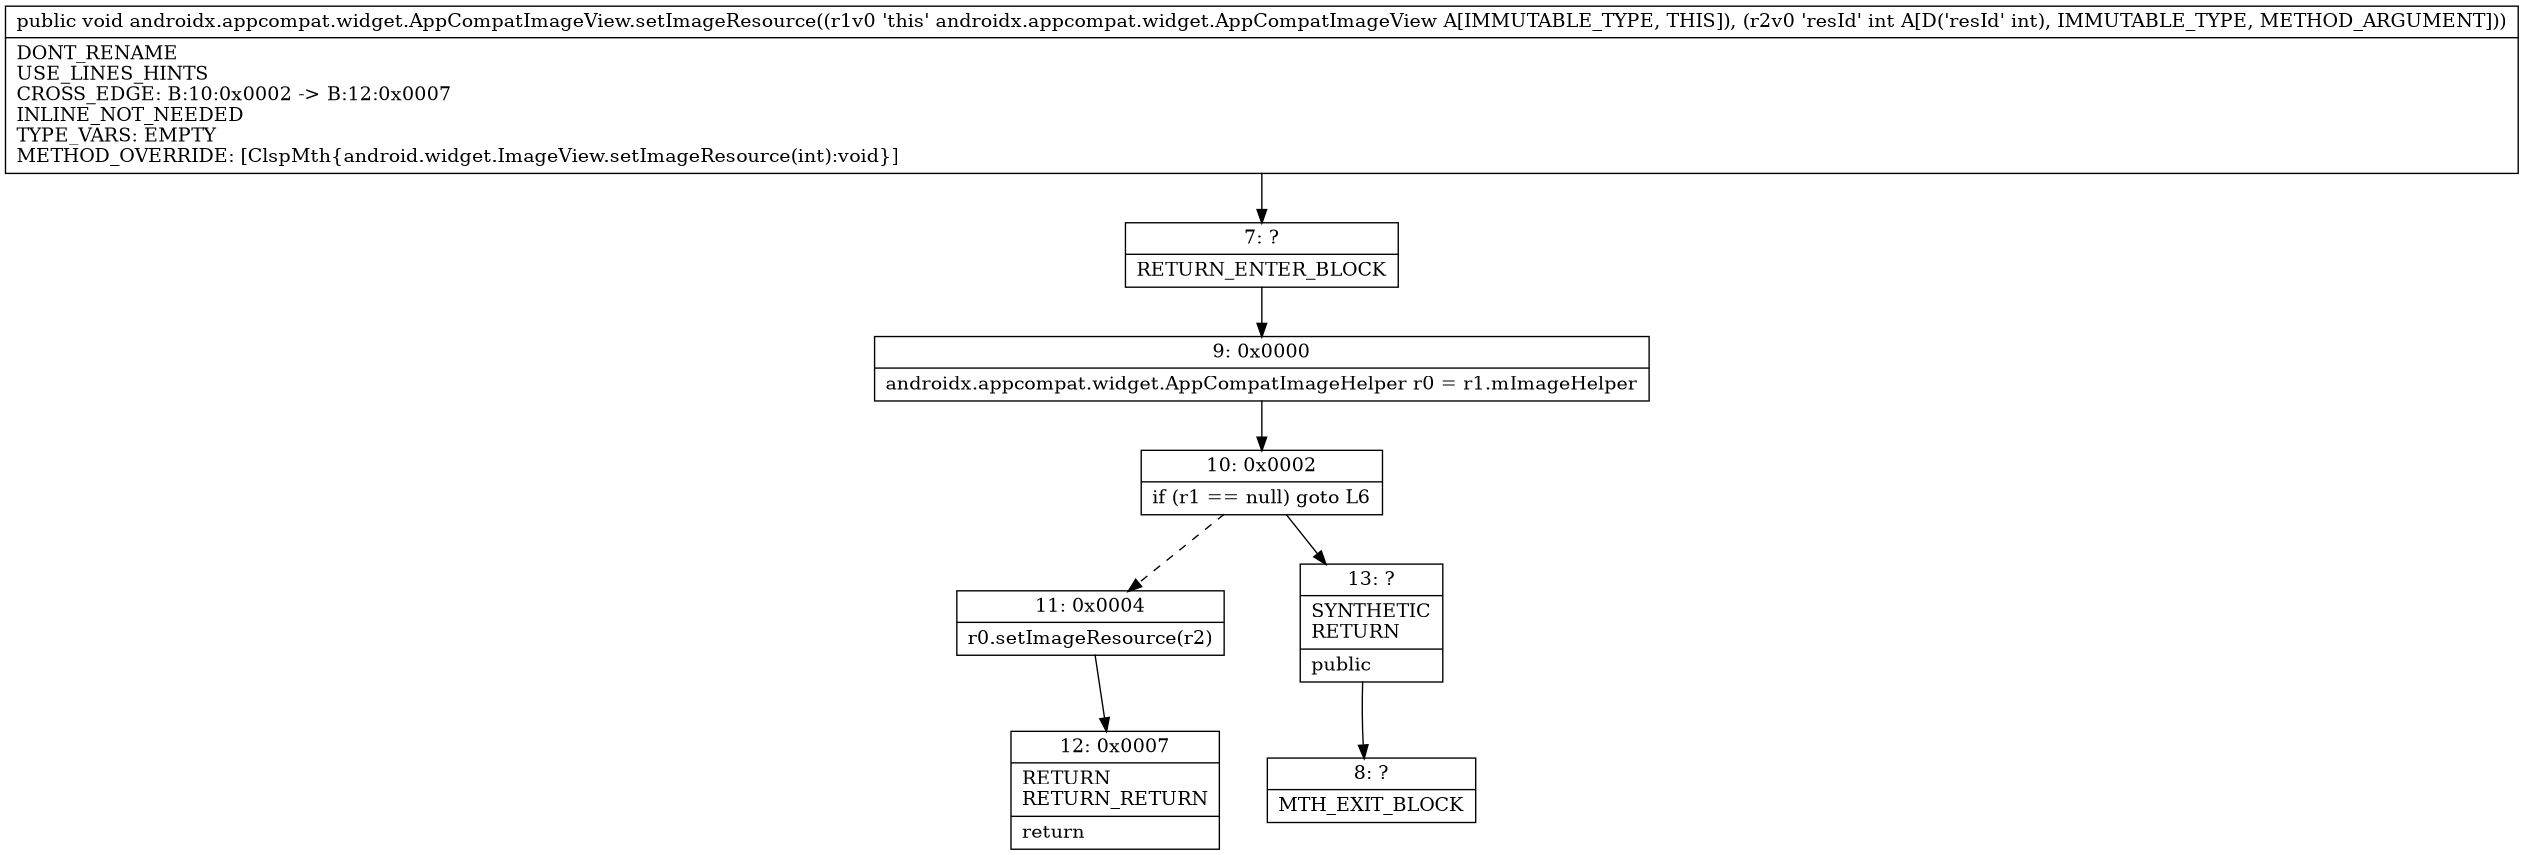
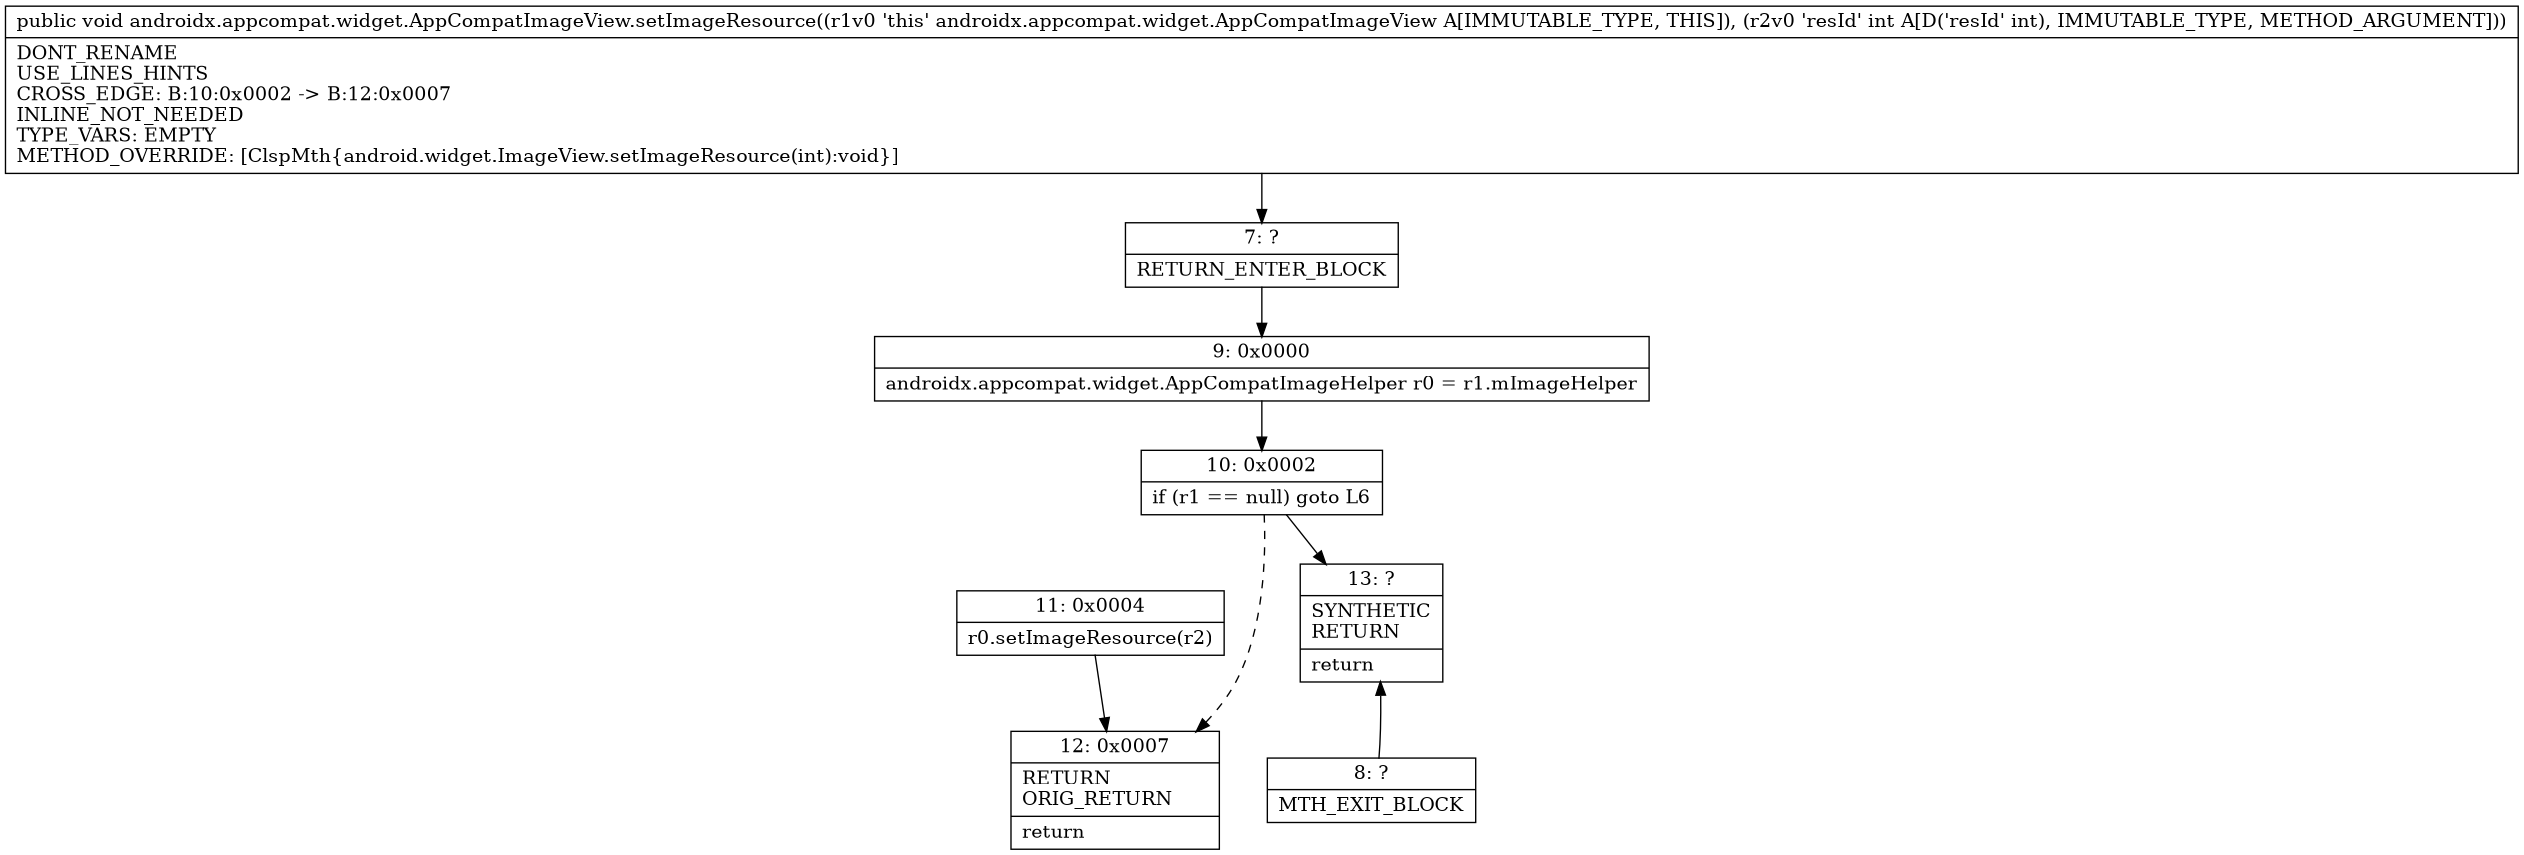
(1182, 548) -> (1256, 625)
(1341, 665) -> (1343, 665)
(1362, 713) -> (1381, 727)
(1115, 799) -> (1097, 799)
